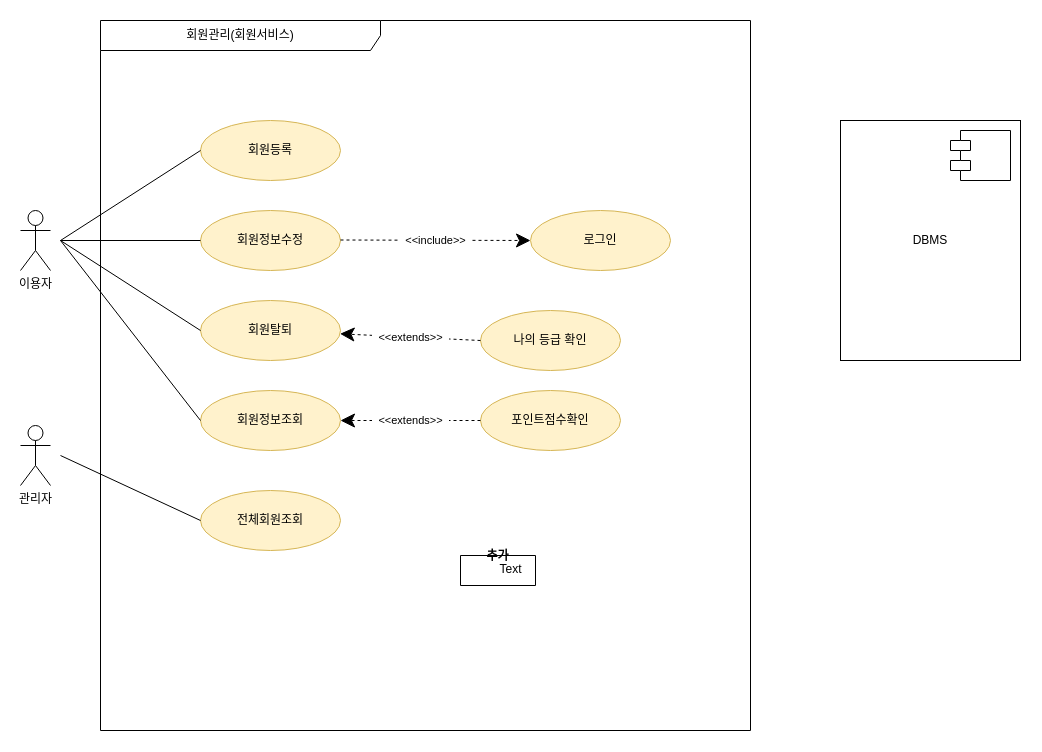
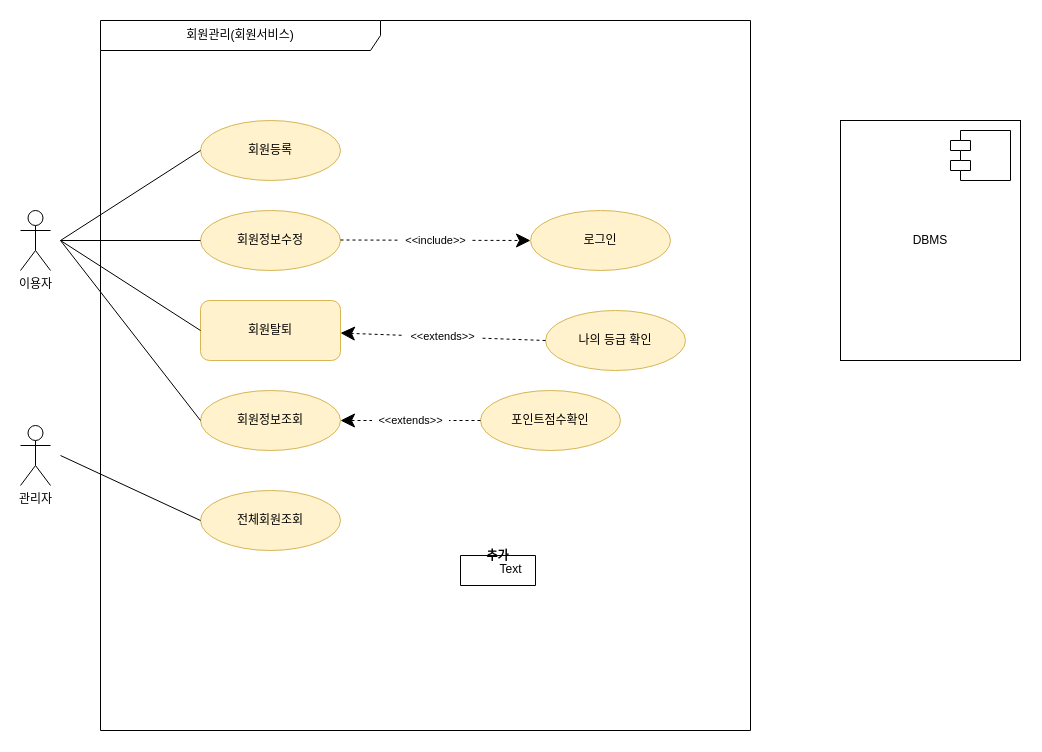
(271, 331) -> (271, 331)
(551, 341) -> (616, 341)
